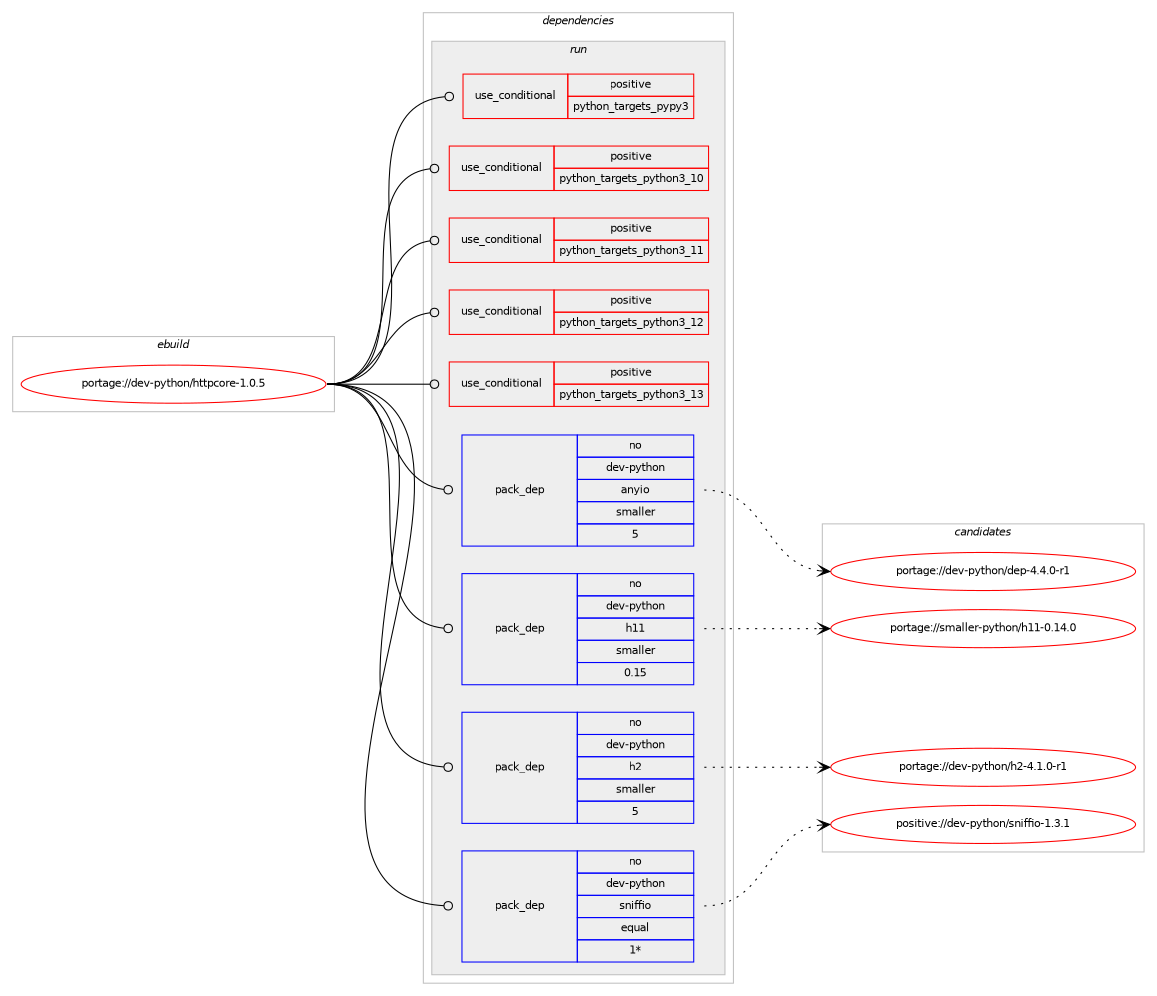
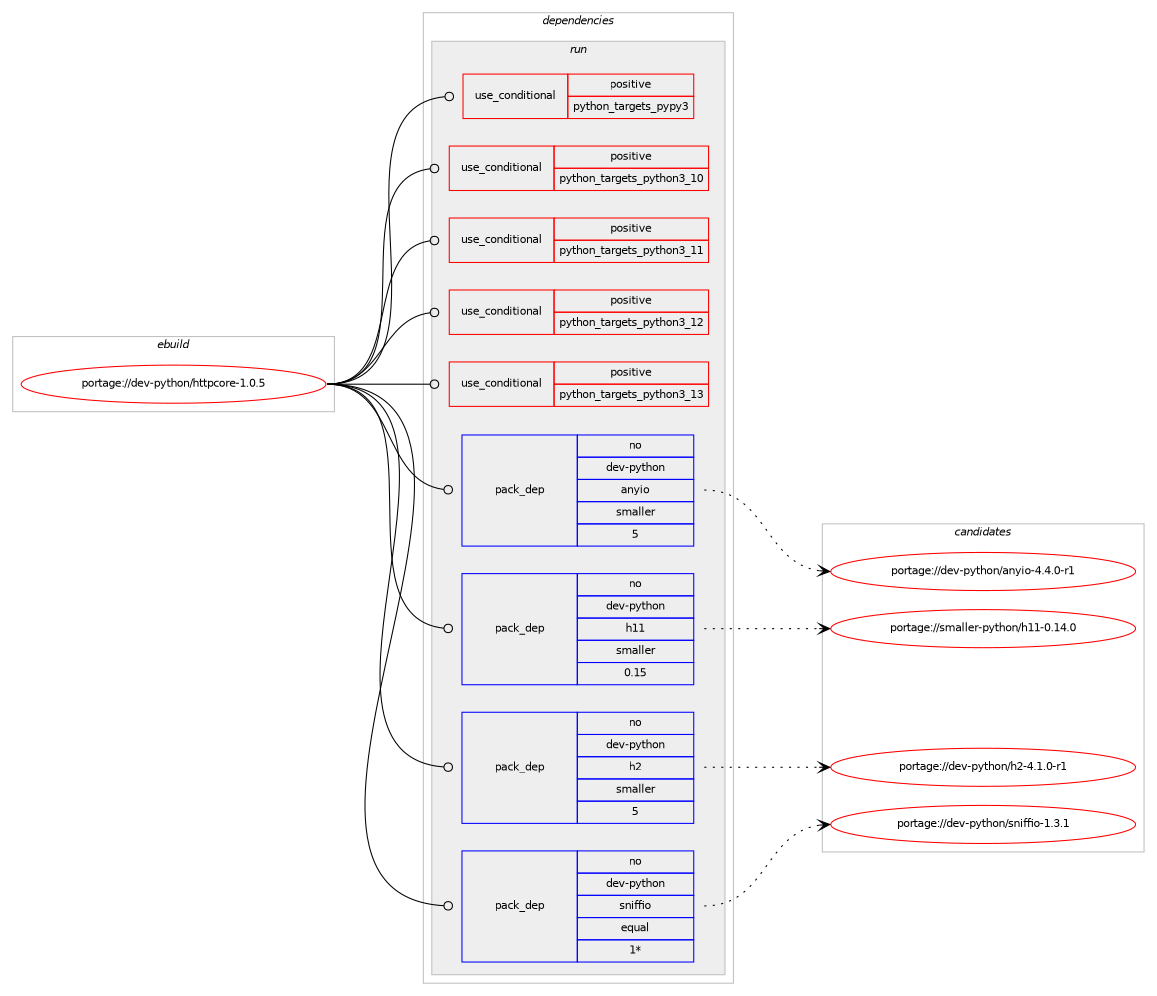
(983, 572) -> (983, 572)
(983, 824) -> (983, 824)
